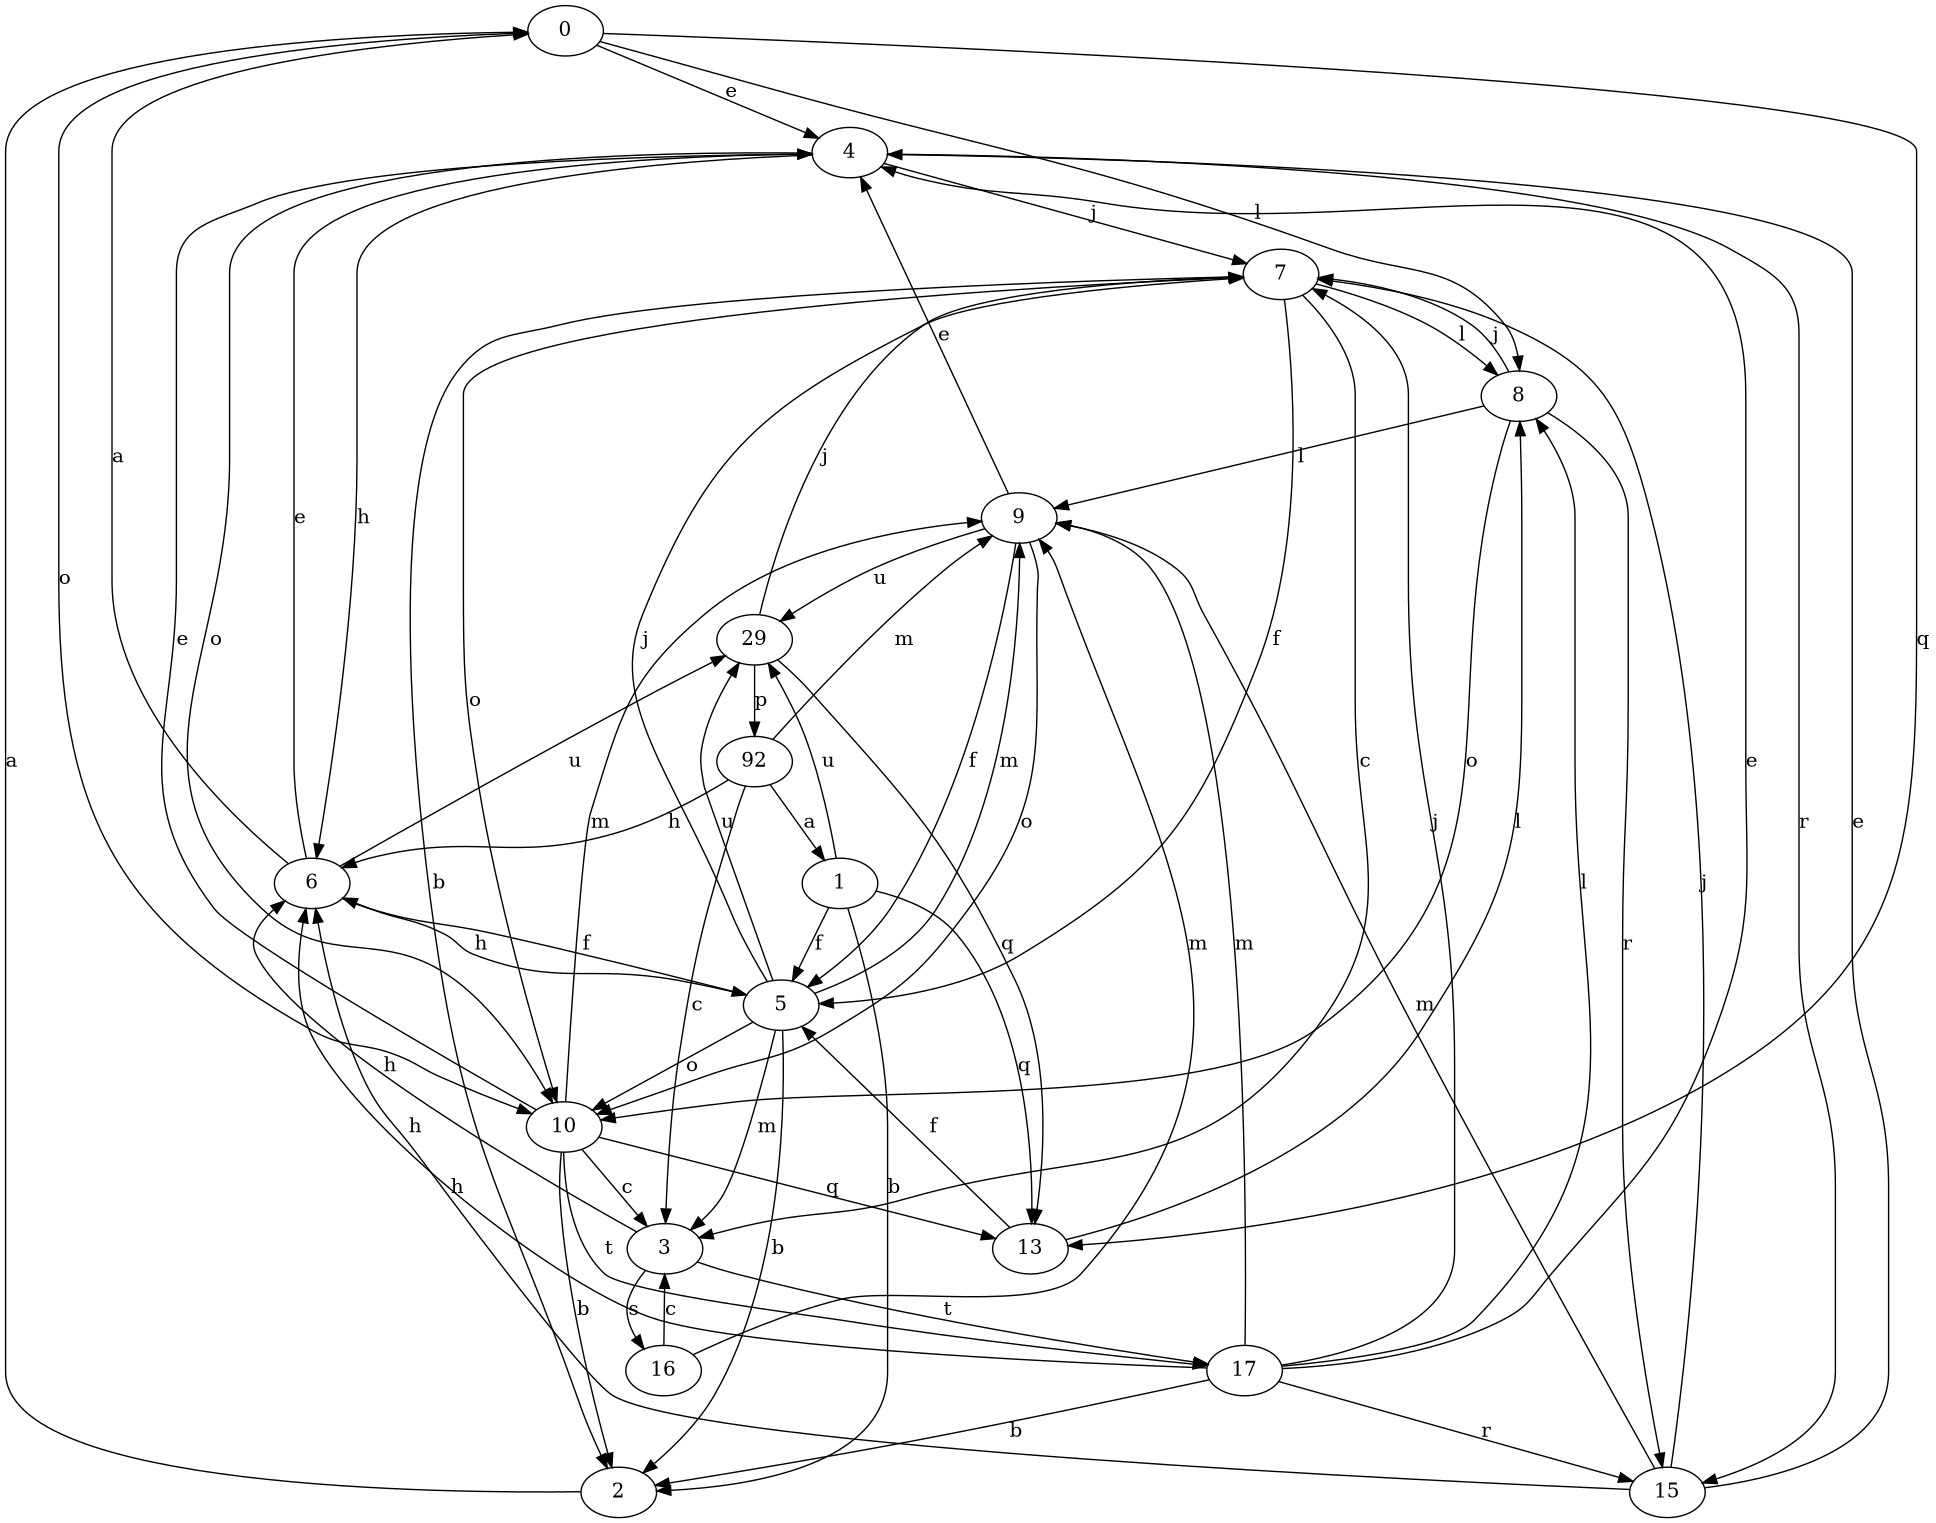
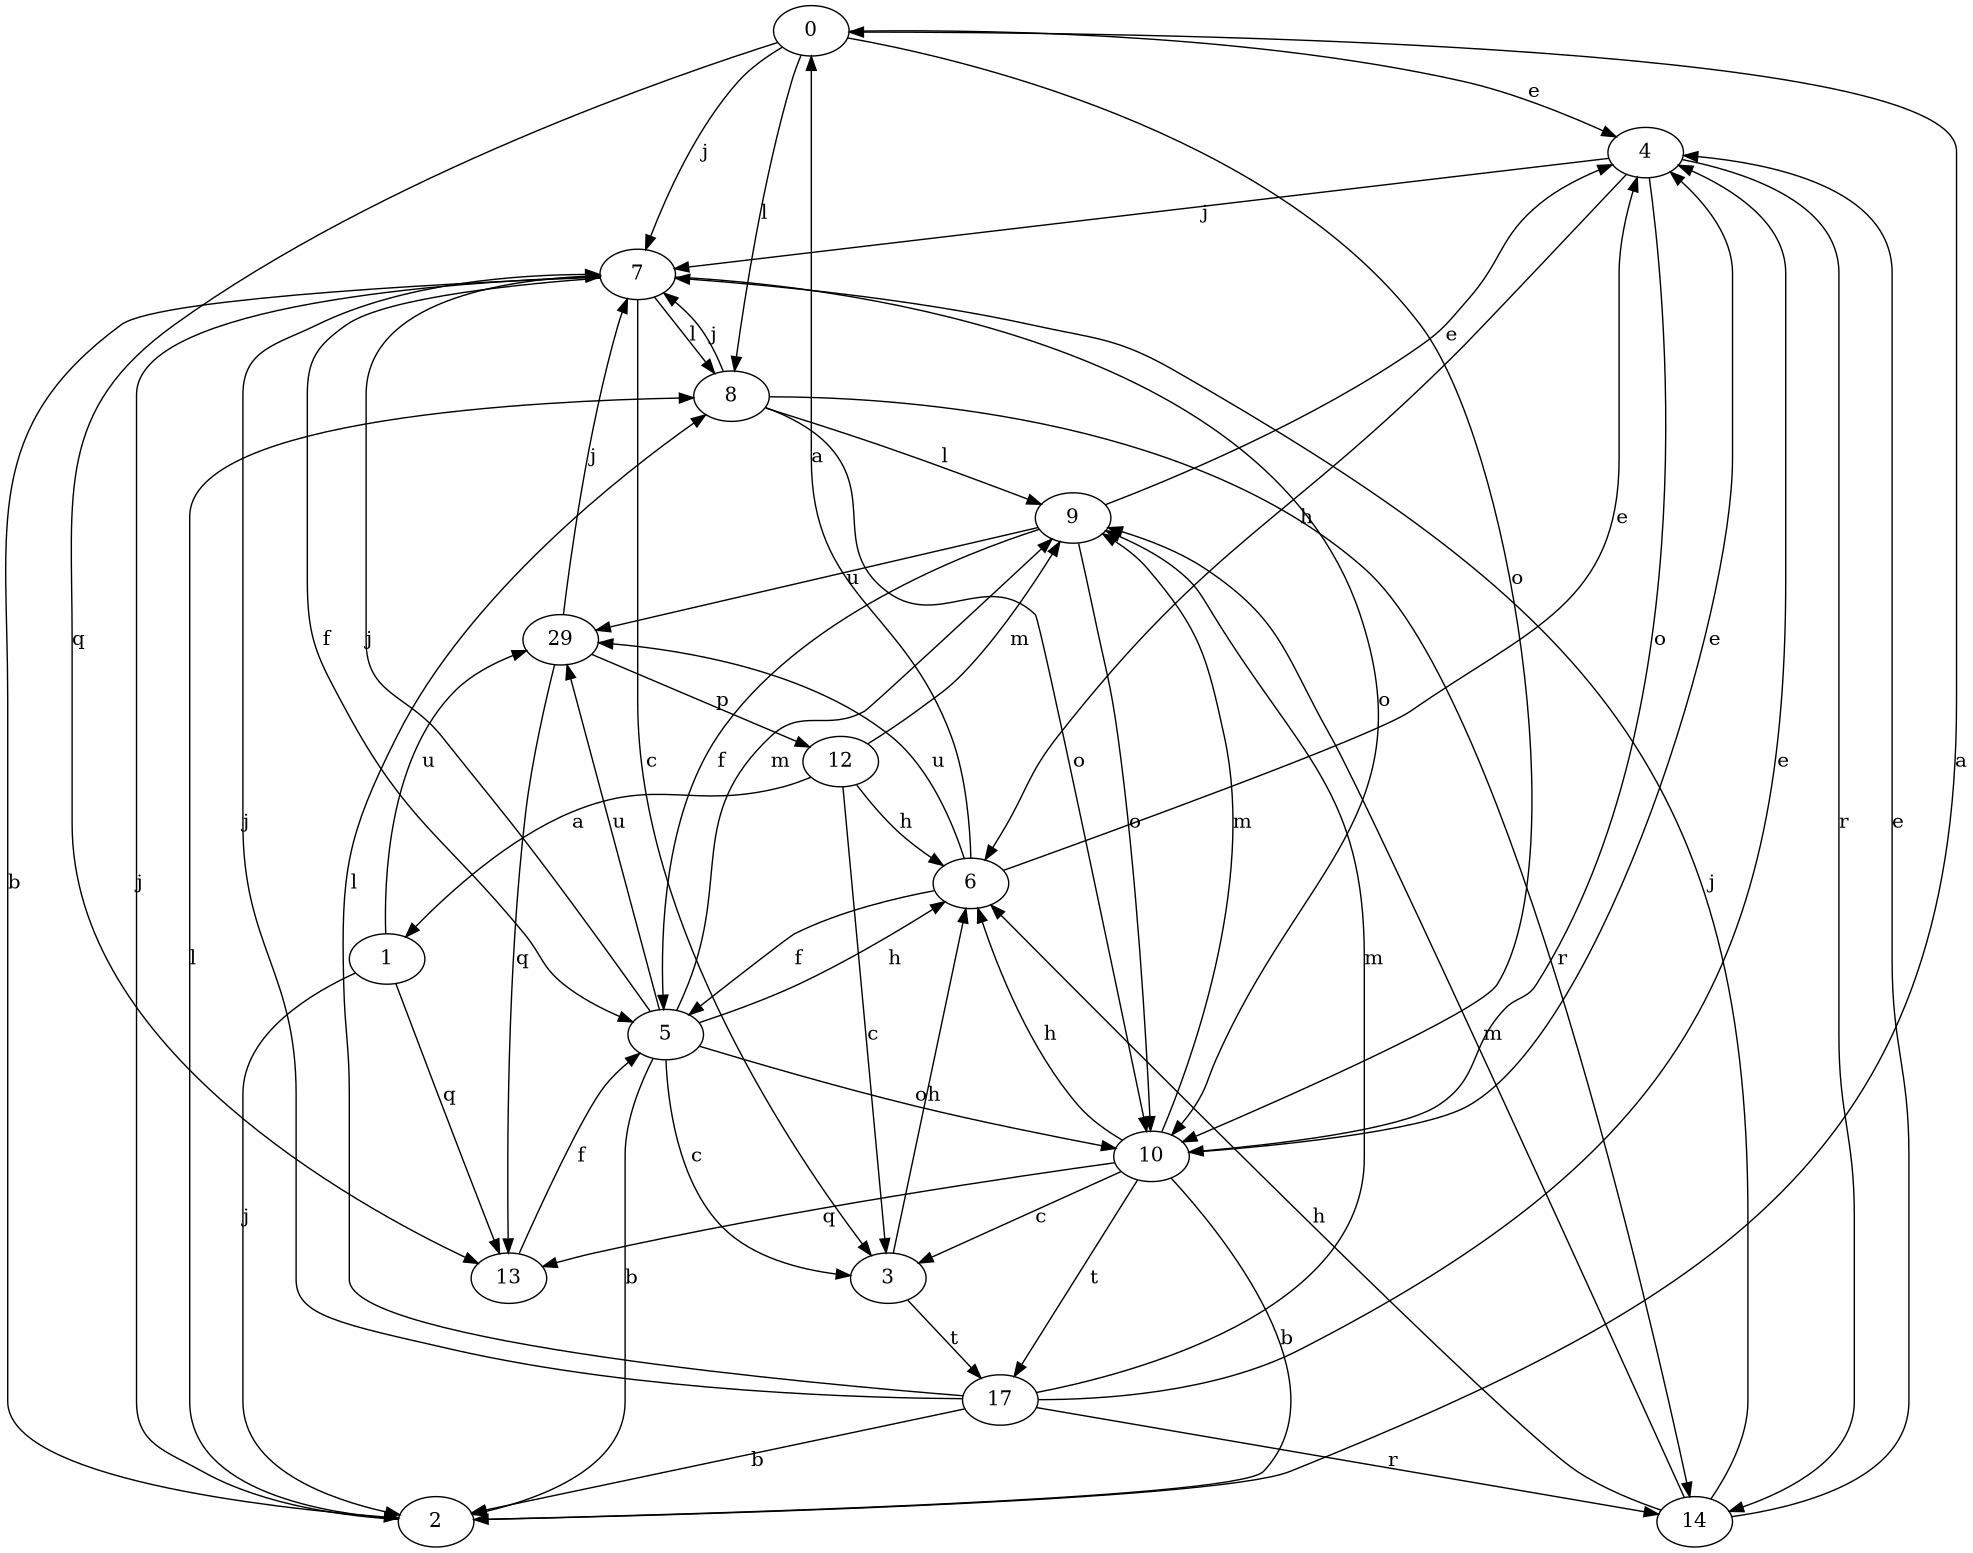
none -> (702, 131)
(755, 762) -> (841, 762)
none -> (137, 810)
(814, 938) -> none
(1471, 947) -> (190, 827)
(767, 1127) -> (697, 1156)
(895, 1188) -> (246, 1217)
(650, 1316) -> (1035, 1043)
(664, 1371) -> none
(1667, 1492) -> (1695, 1522)
